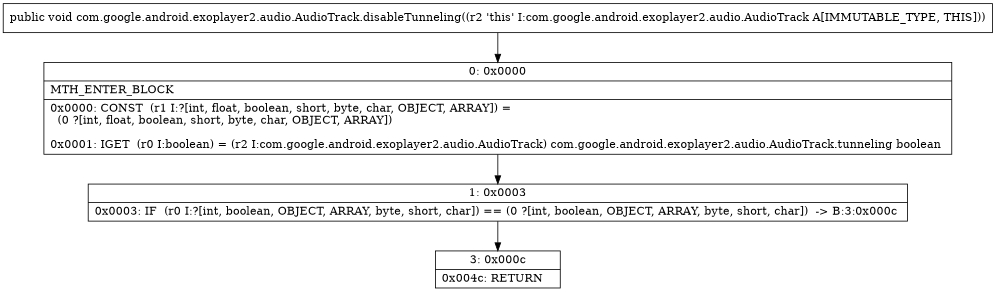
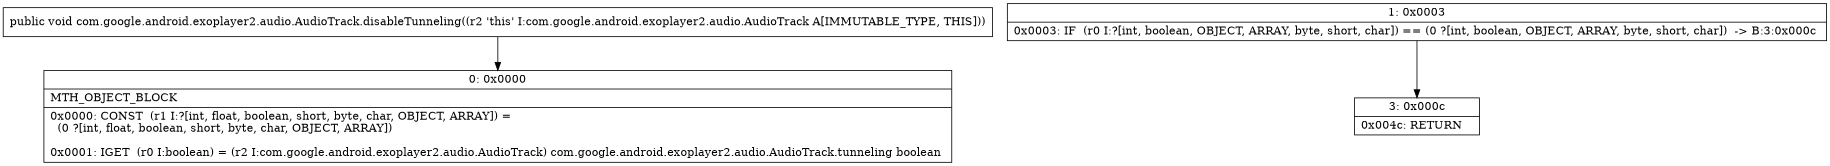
(112, 90) -> (114, 98)
(498, 165) -> none
